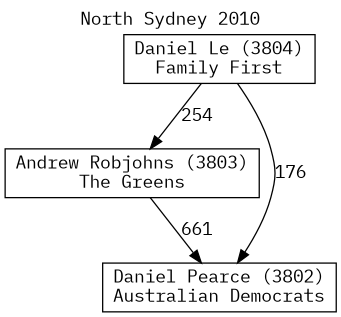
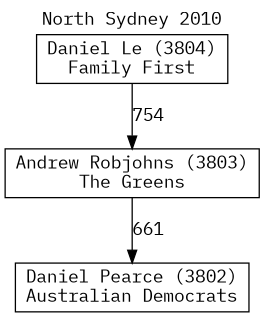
(197, 116) -> (148, 116)
(275, 167) -> none
